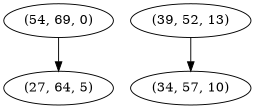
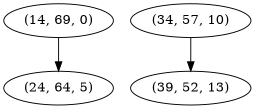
(59, 21) -> (59, 21)
(191, 50) -> (191, 50)
(59, 88) -> (59, 88)
